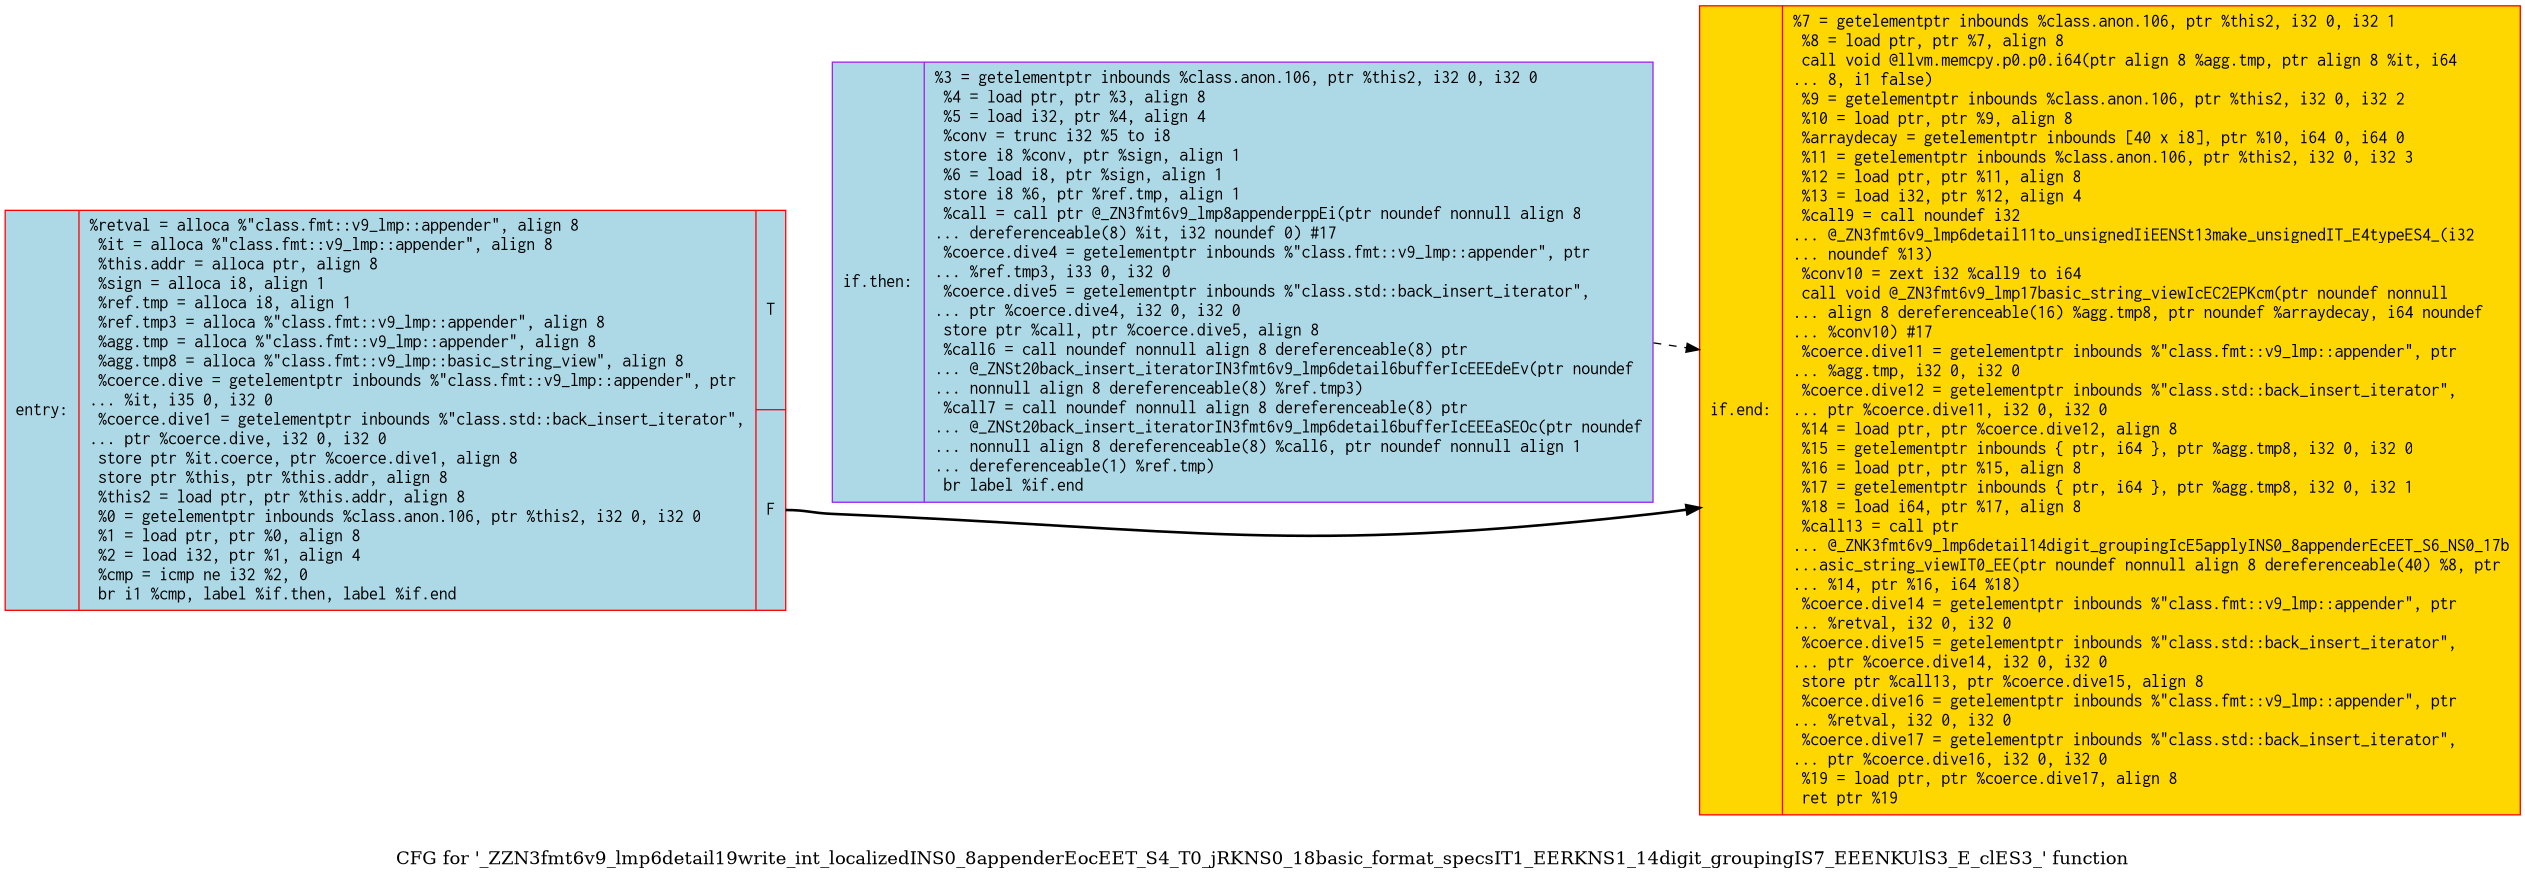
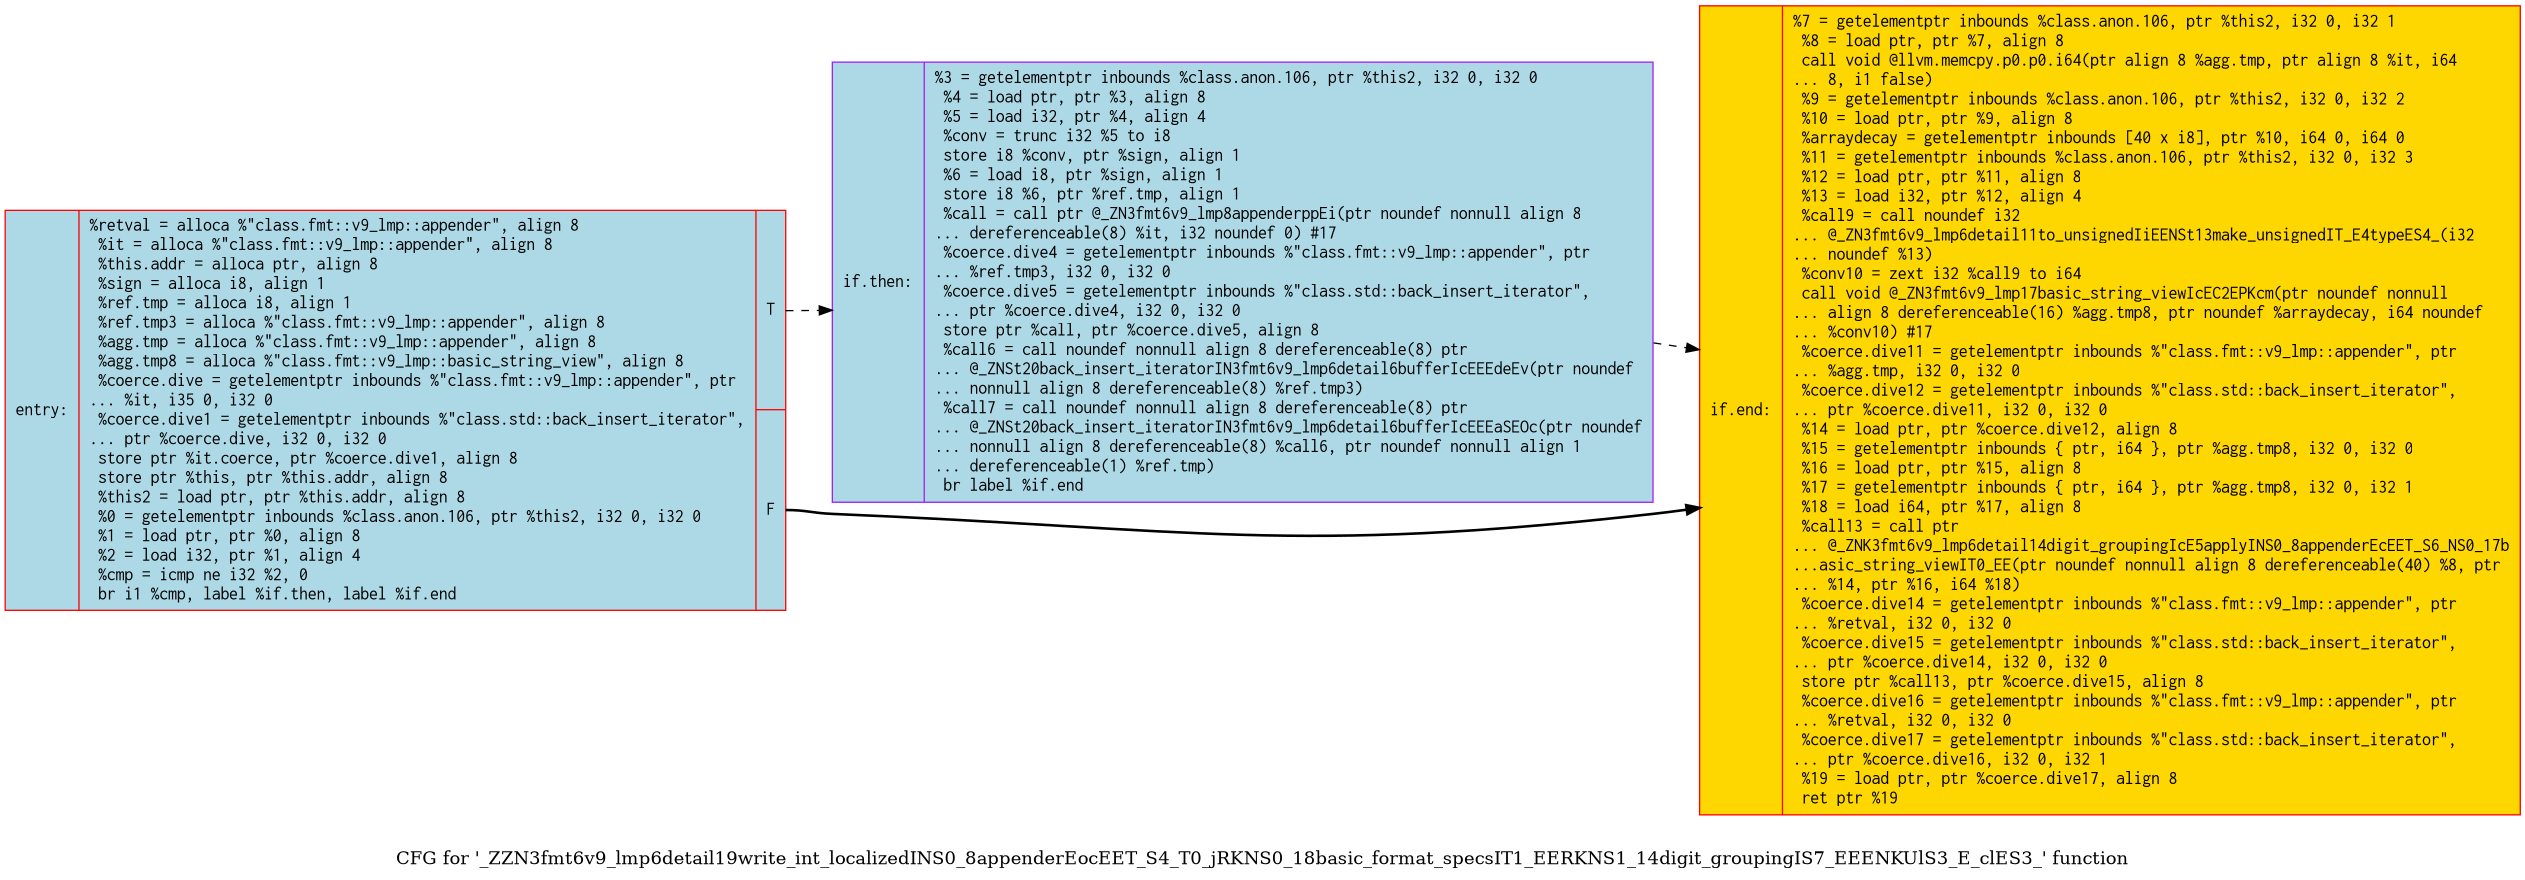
(1053, 272) -> (1053, 272)
none -> (802, 311)
(1951, 759) -> (1951, 759)
